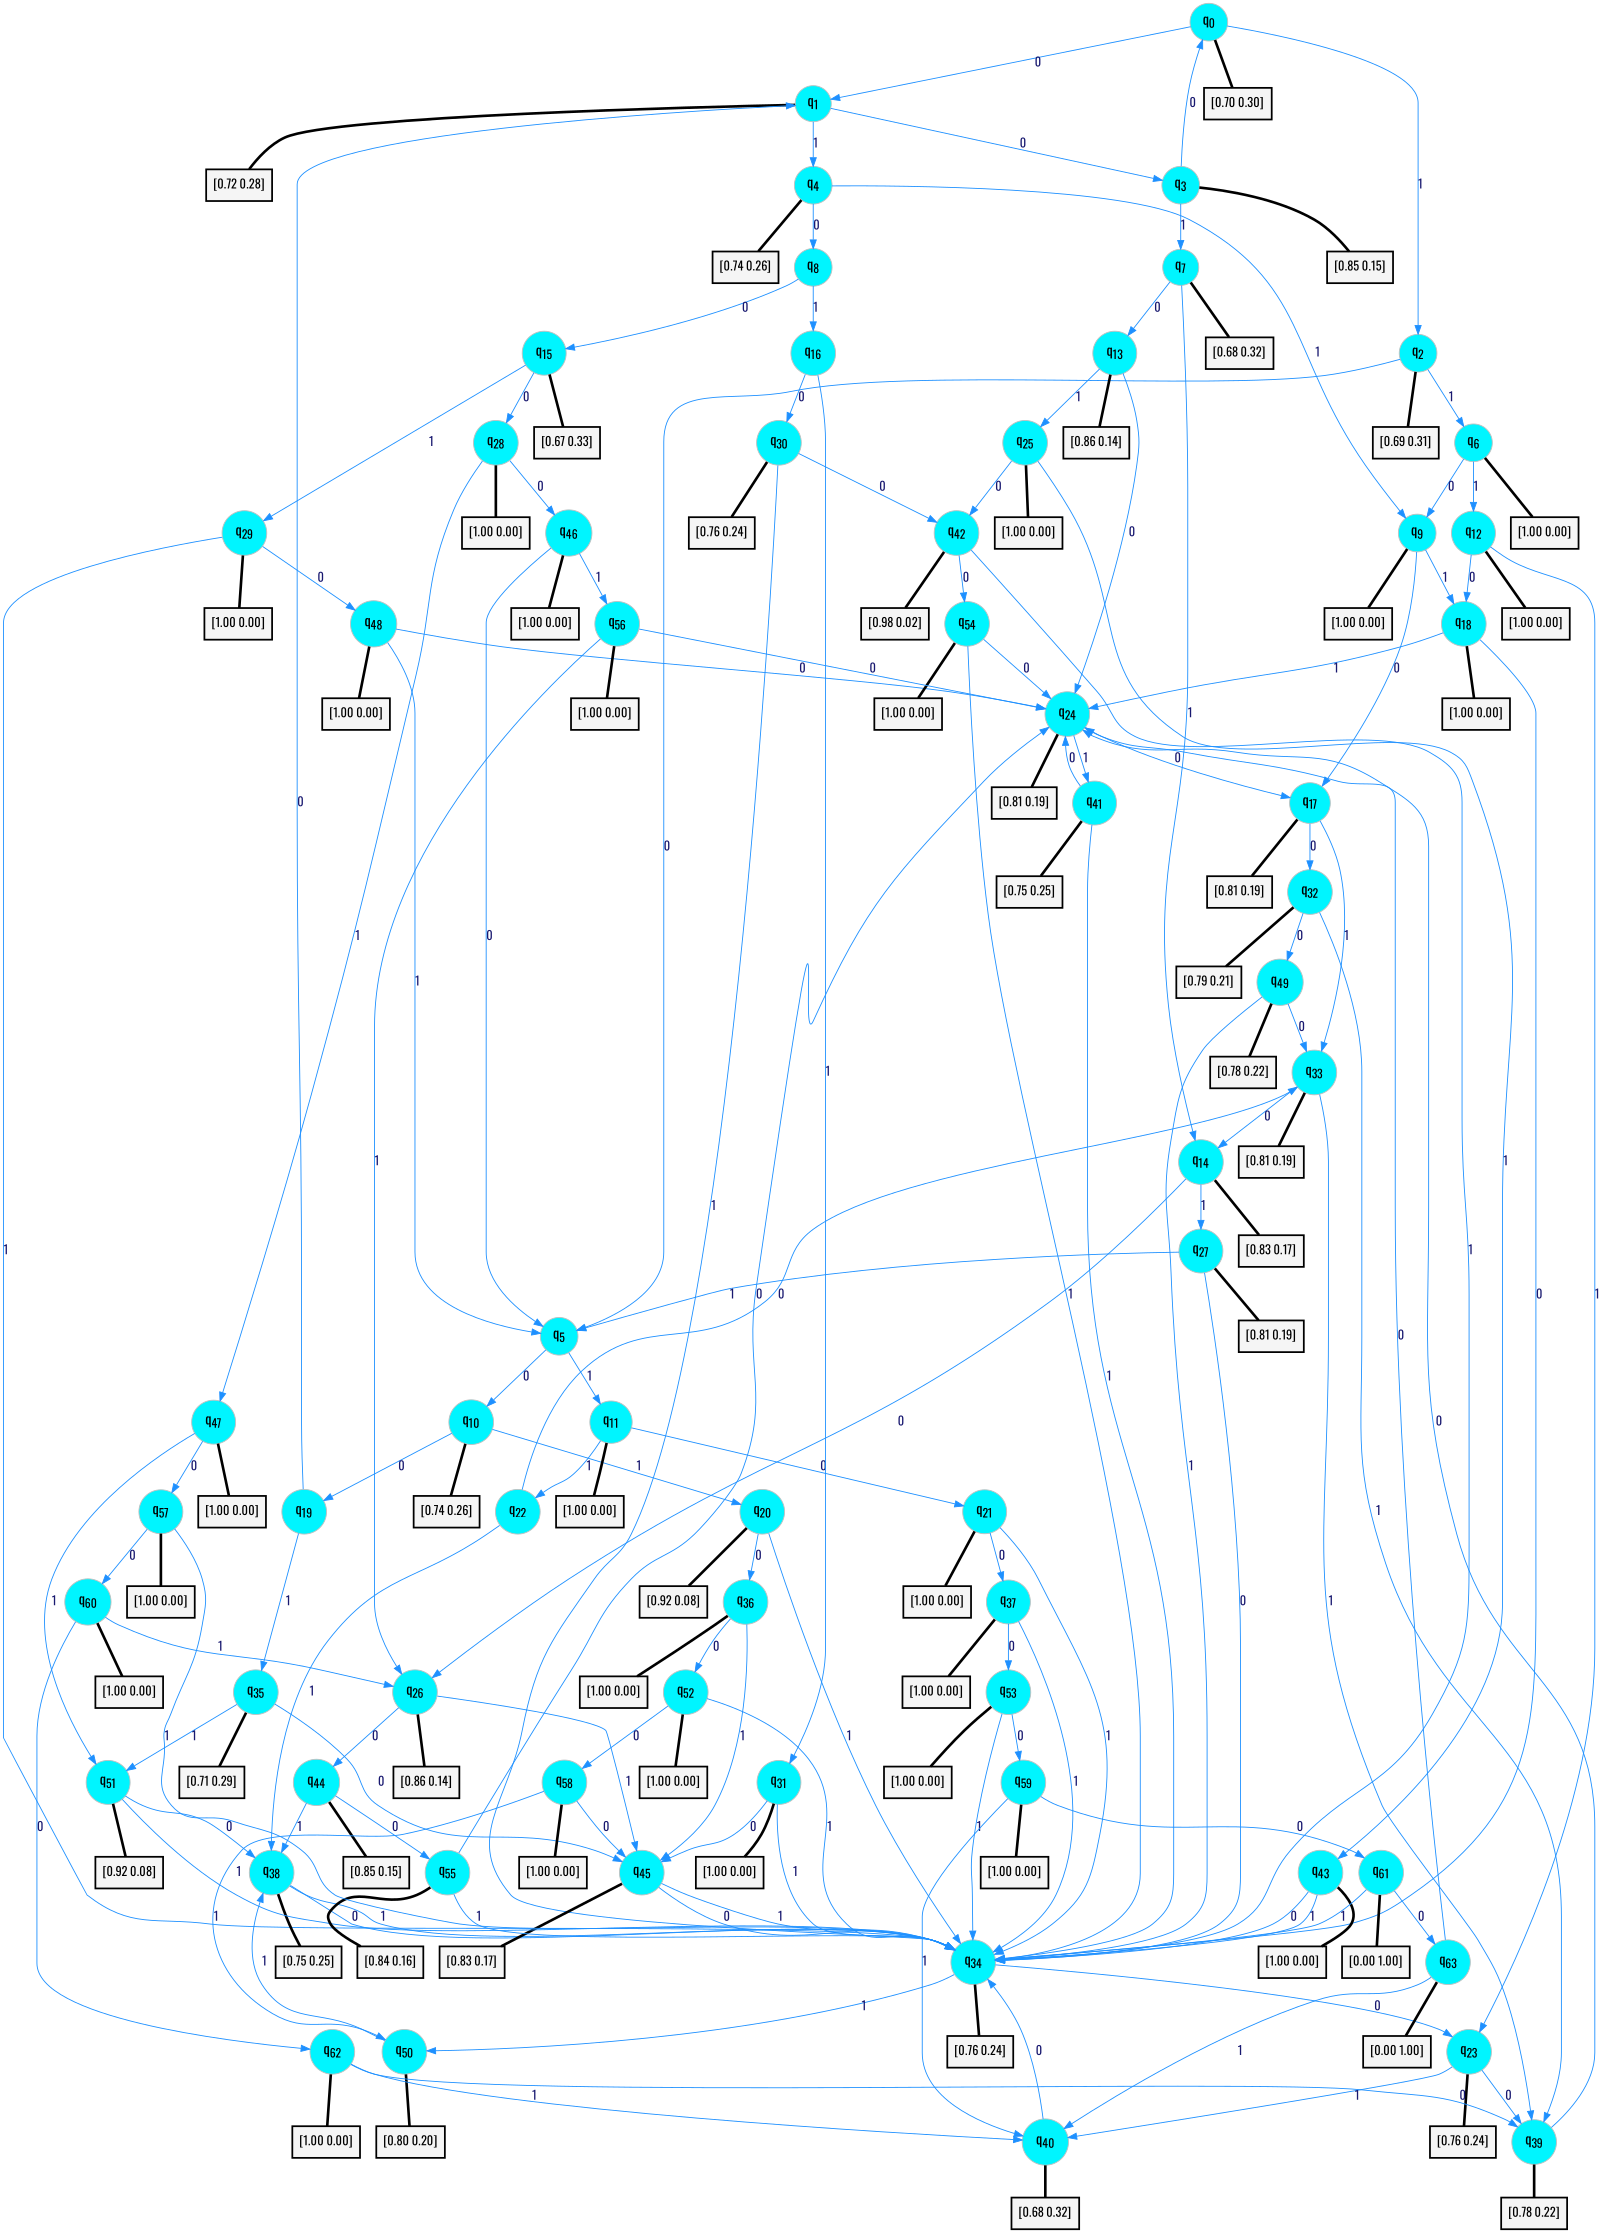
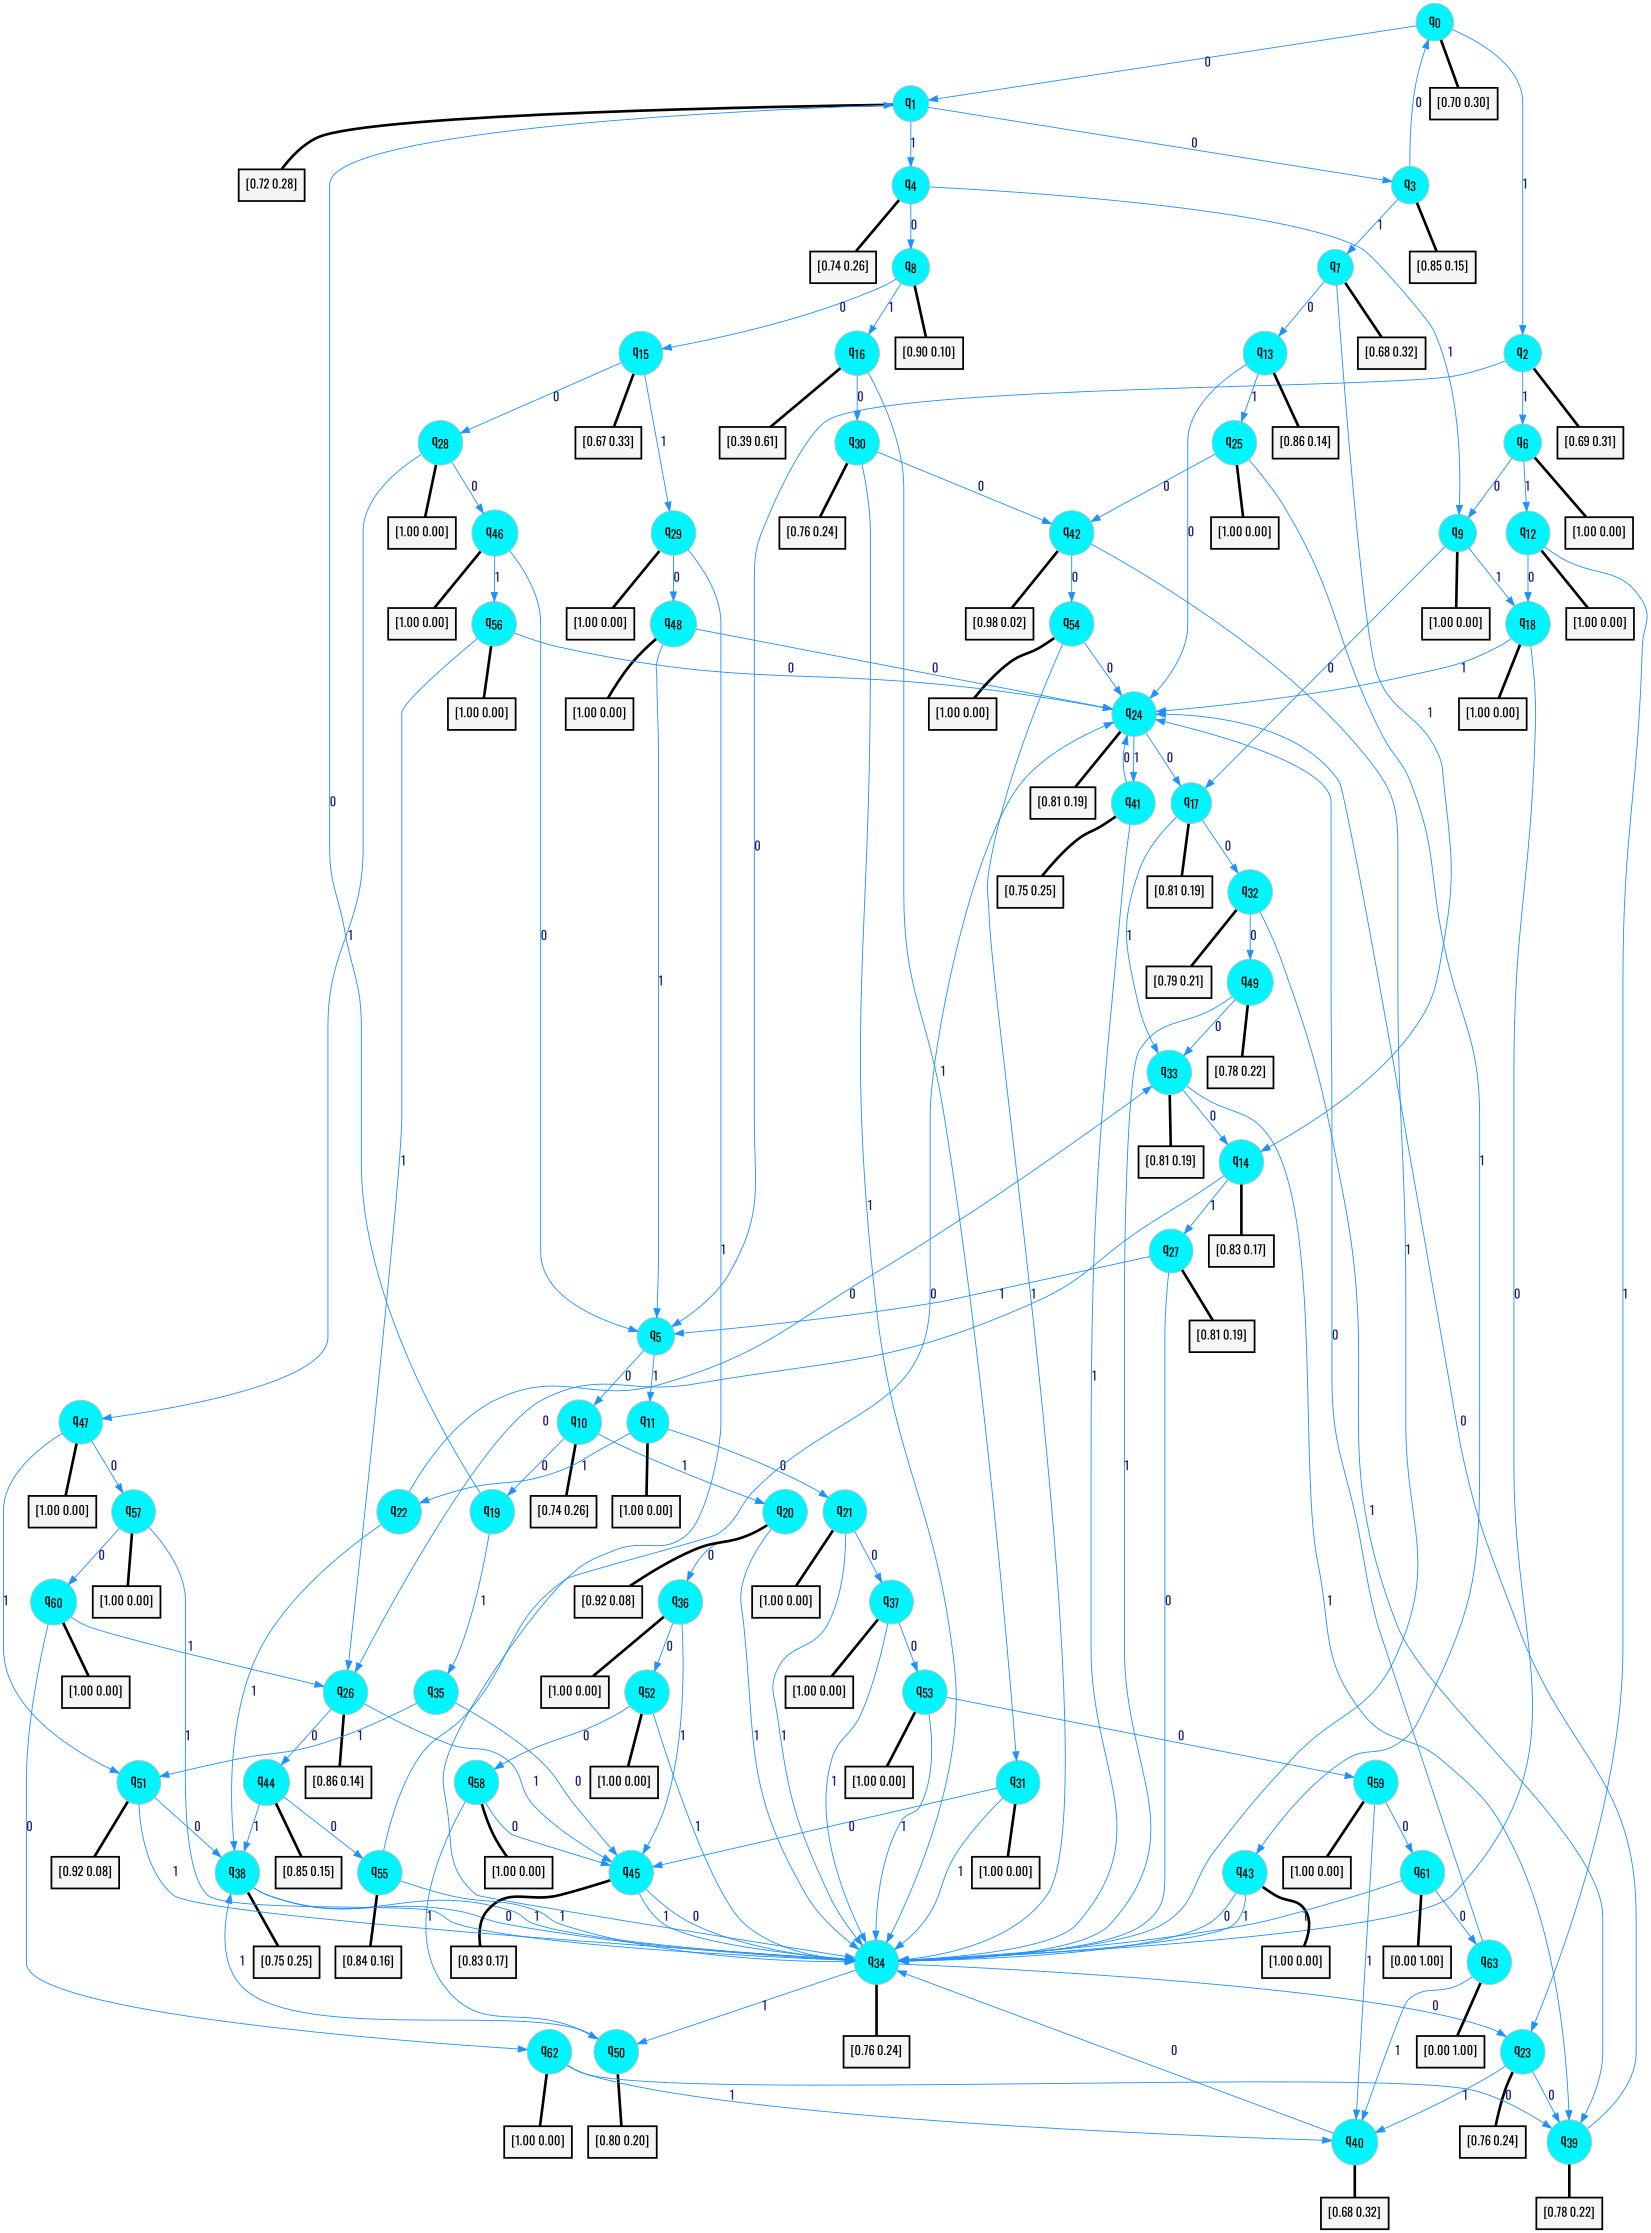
none -> (929, 353)
none -> (753, 443)
(212, 1782) -> none
